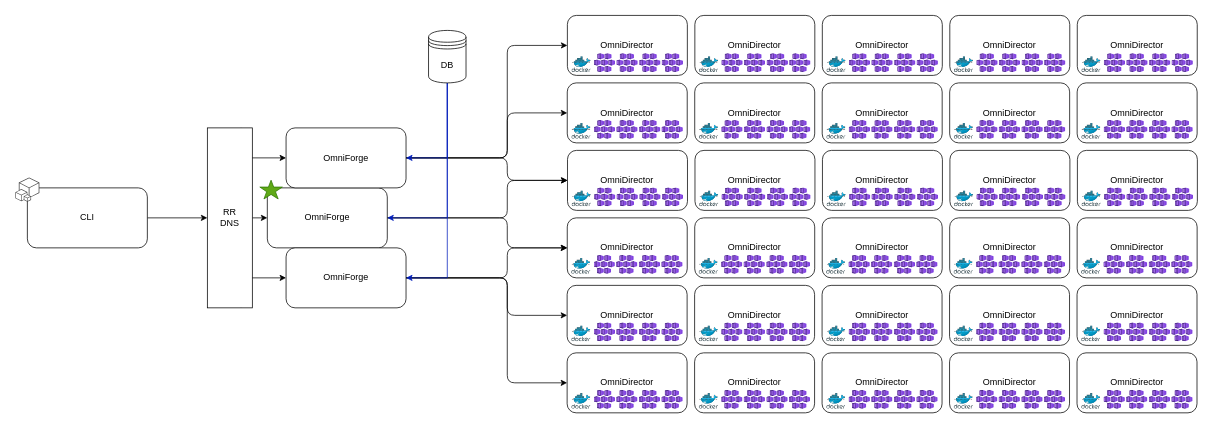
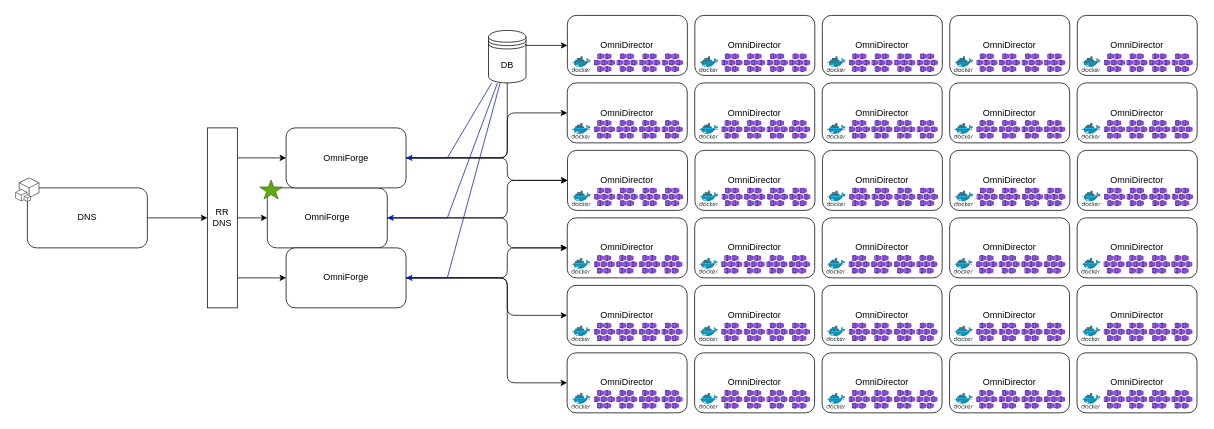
(447, 57) -> (507, 57)
(87, 218) -> (87, 218)
(230, 218) -> (222, 218)
